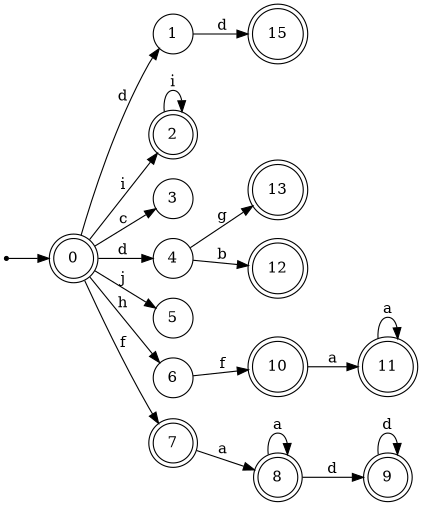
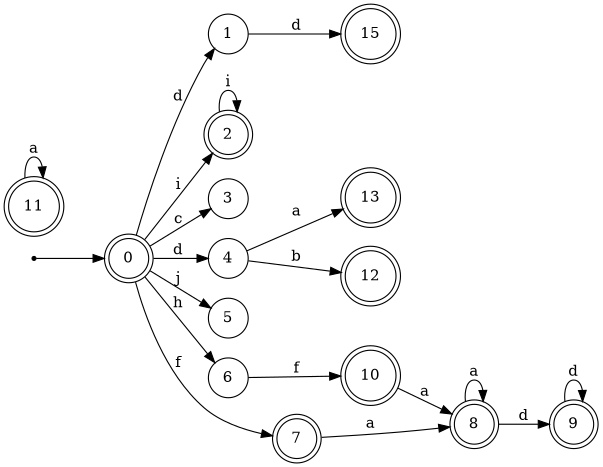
(223, 216) -> (297, 211)
(327, 367) -> (420, 399)
